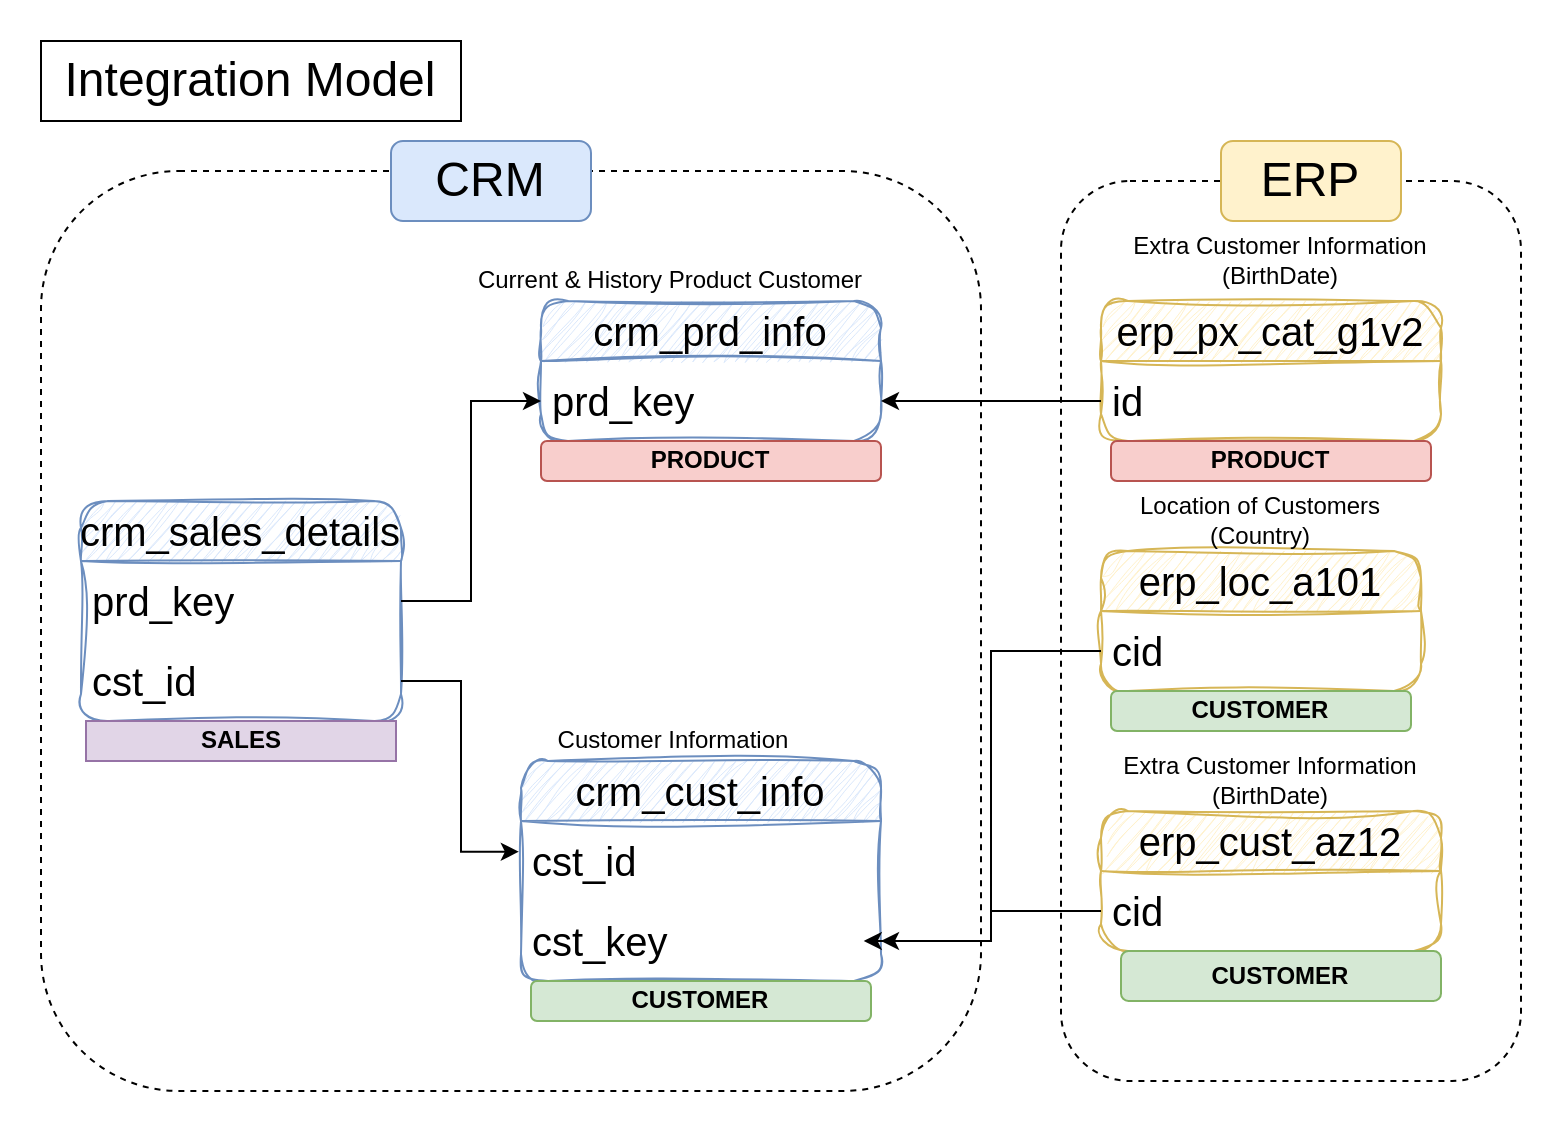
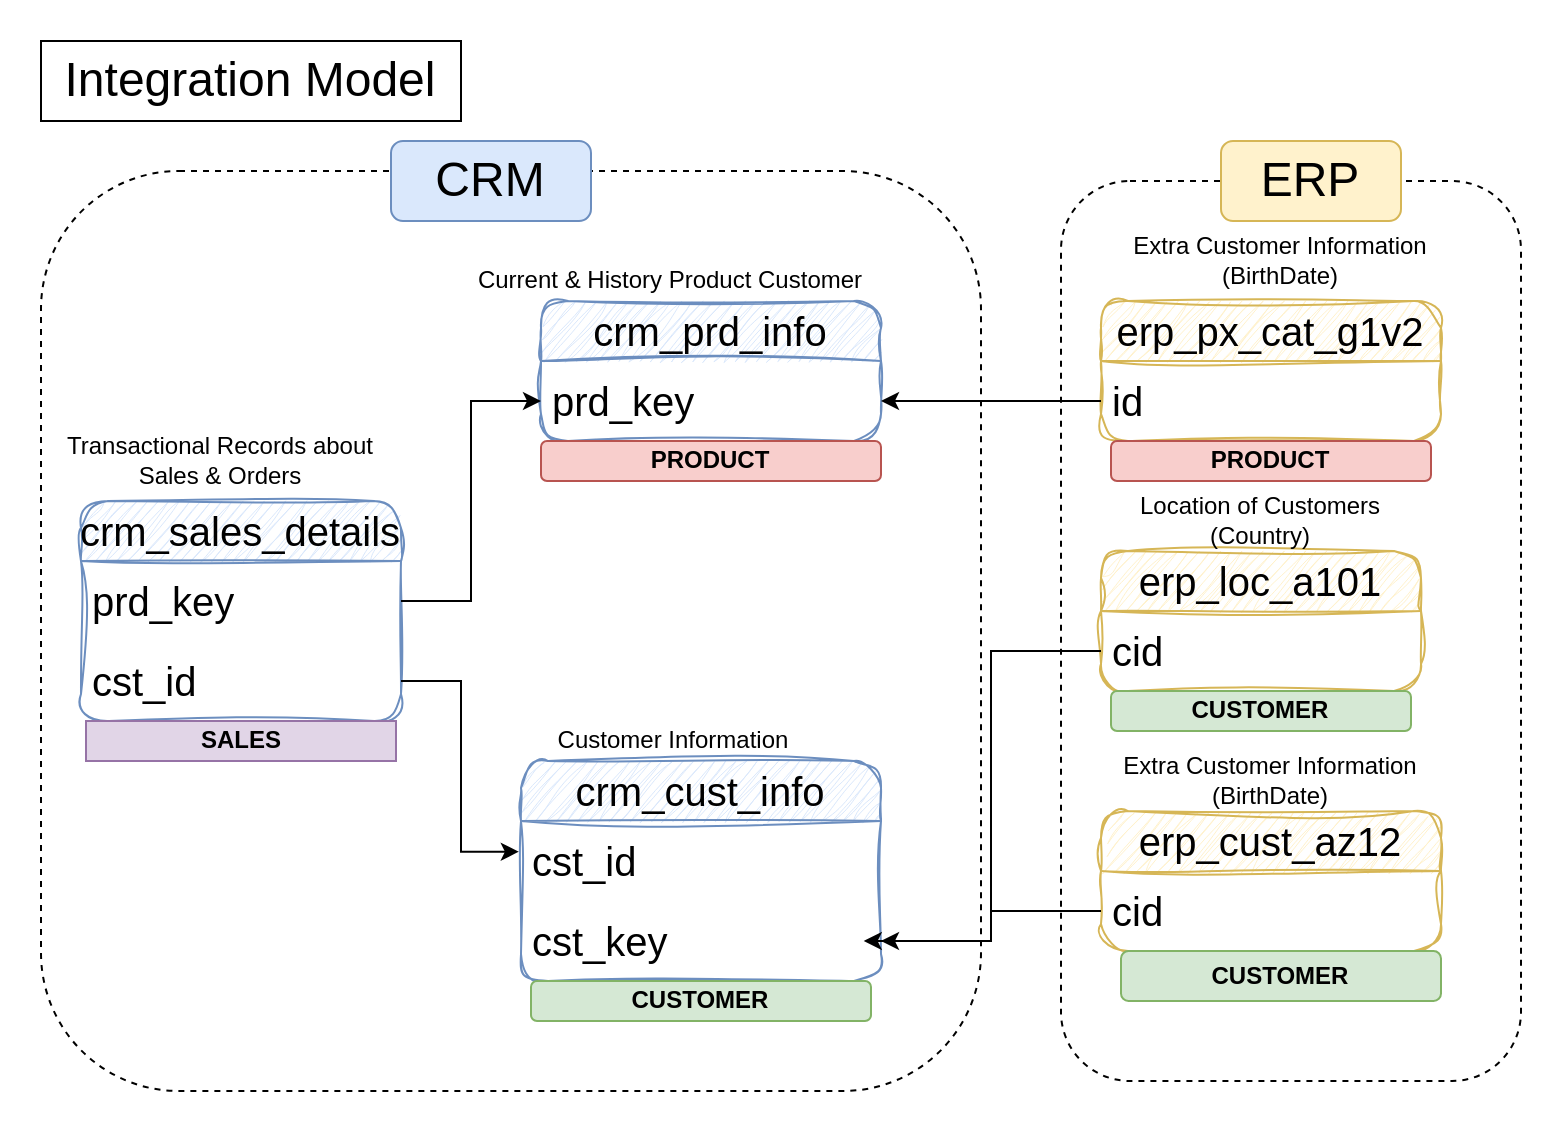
none -> (221, 461)
